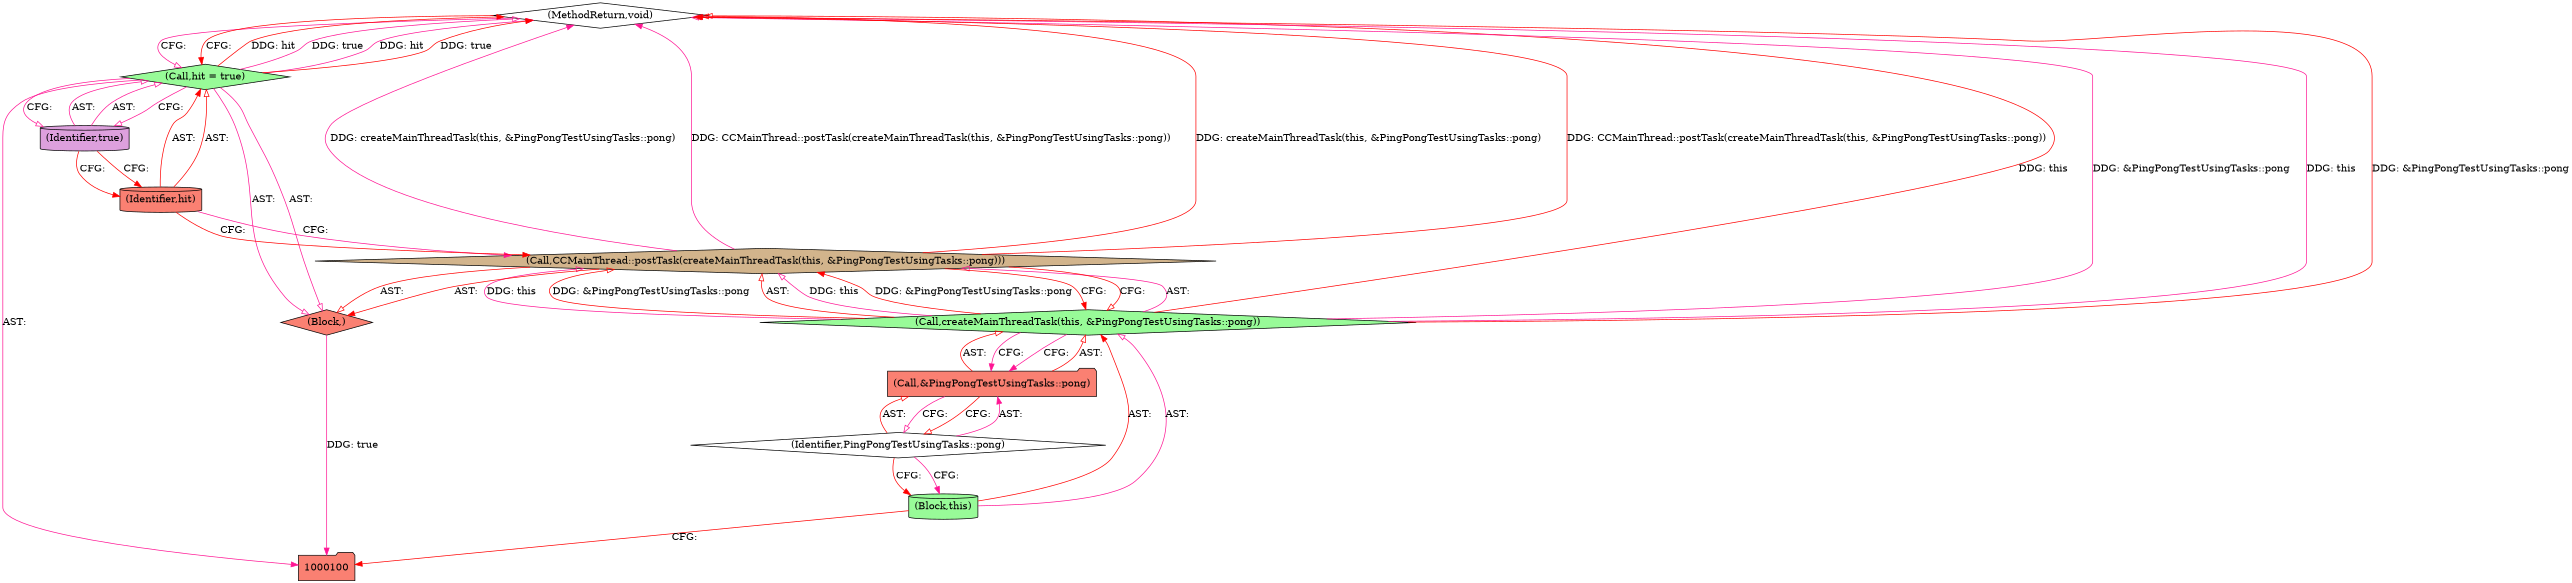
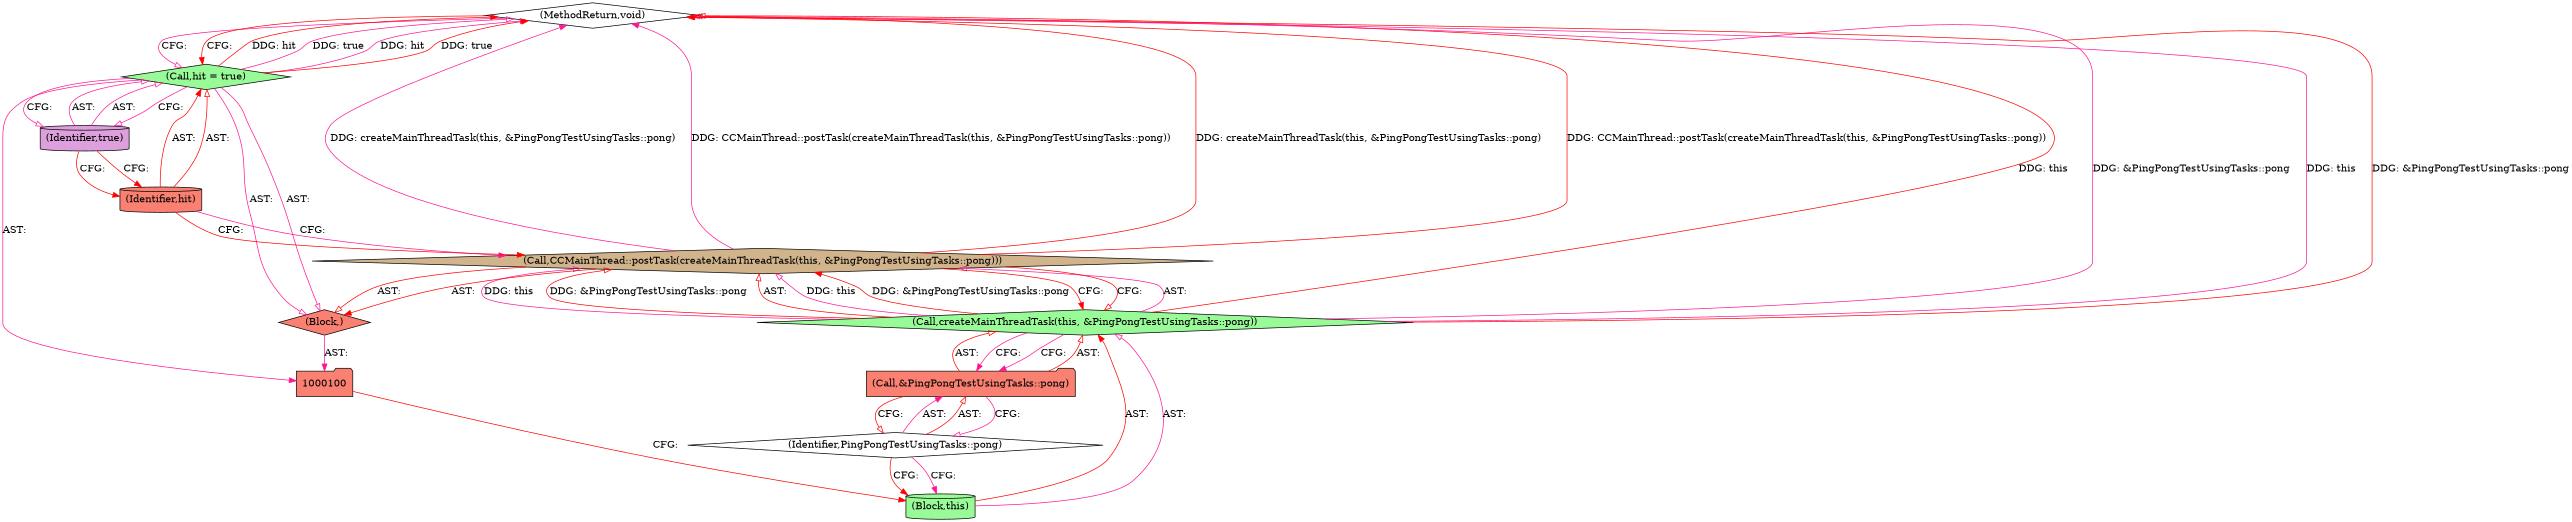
(352, 445) -> (338, 353)
(635, 537) -> (624, 452)
